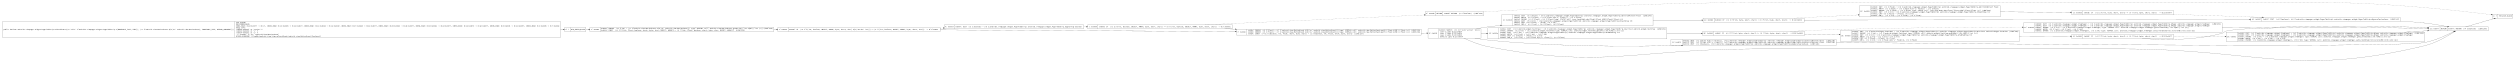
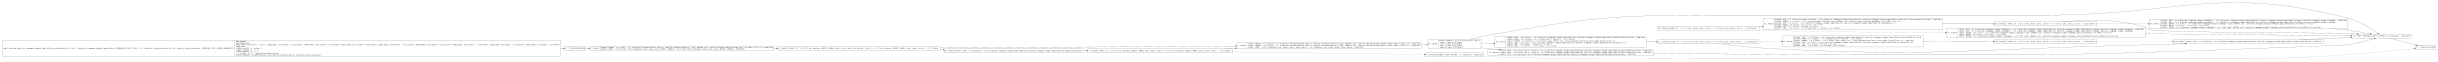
(1577, 33) -> none
